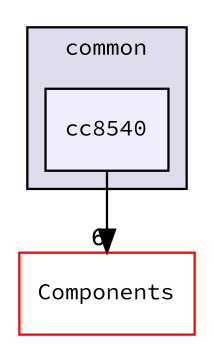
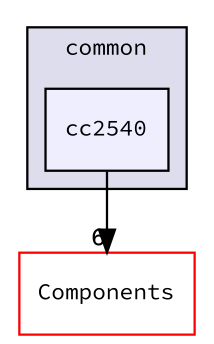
(107, 130) -> (107, 130)
